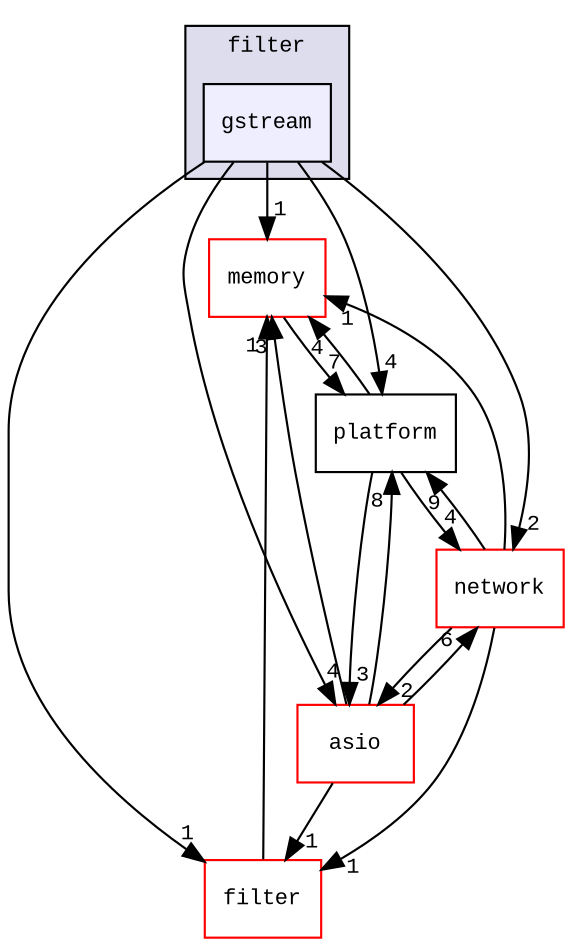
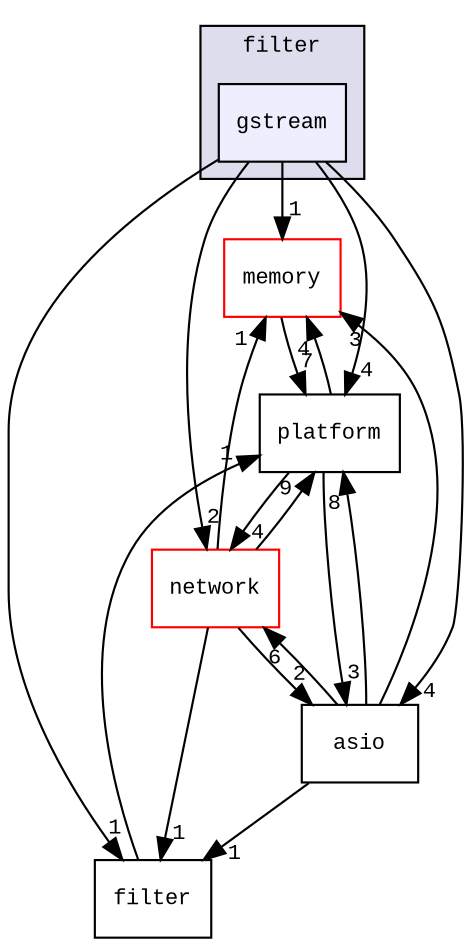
(265, 599) -> (105, 634)
(356, 744) -> (360, 744)
(263, 899) -> (153, 899)
